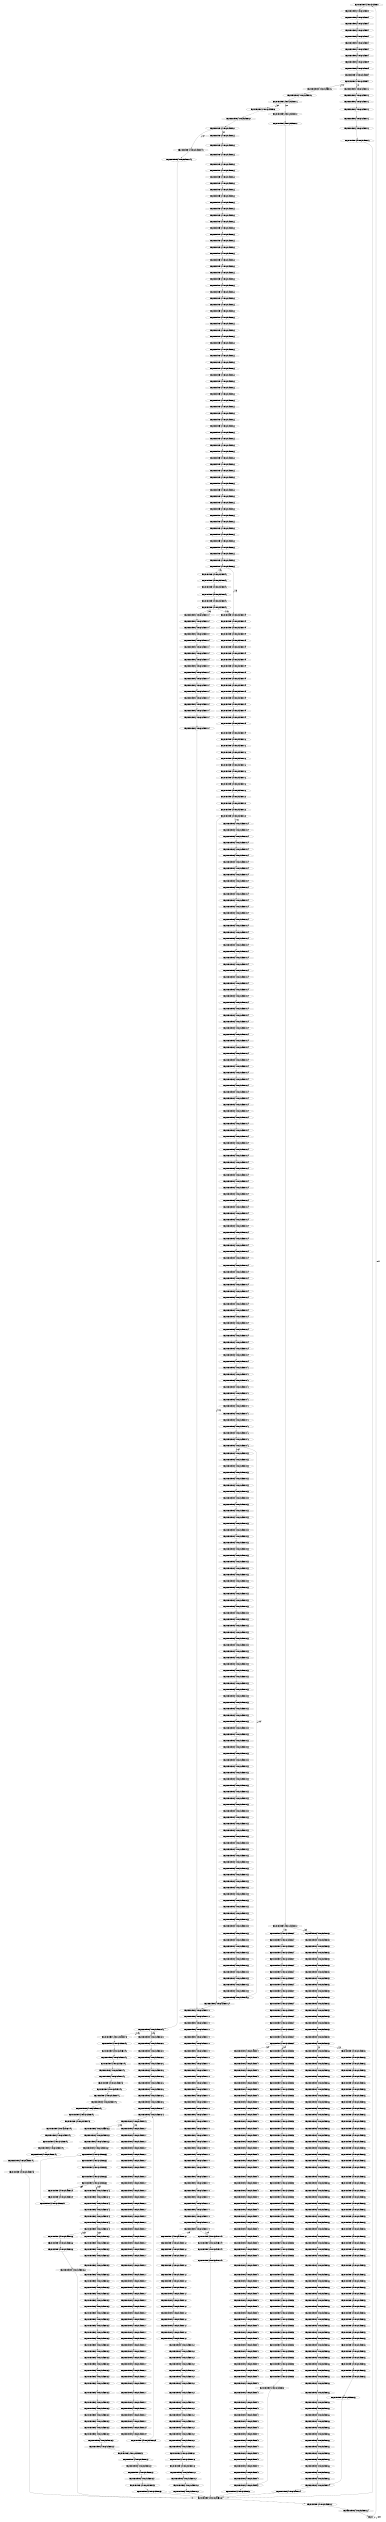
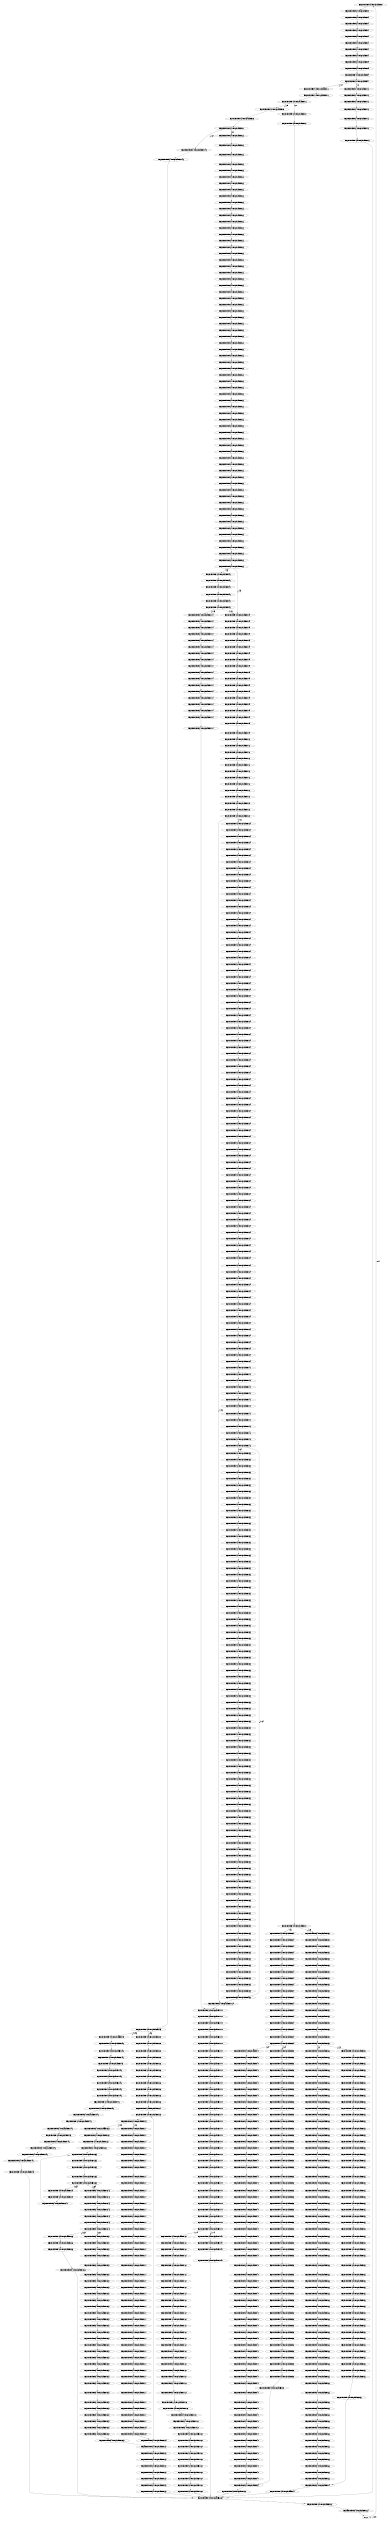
(151, 2109) -> (149, 2109)
